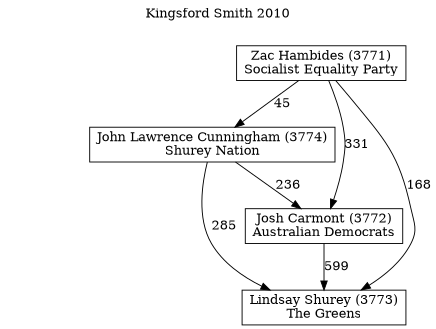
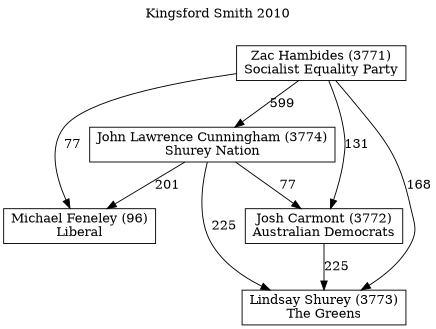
(282, 104) -> (282, 104)
(357, 145) -> (357, 145)
(288, 185) -> (288, 185)
none -> (80, 226)
(224, 226) -> (224, 226)
(337, 267) -> (337, 267)
